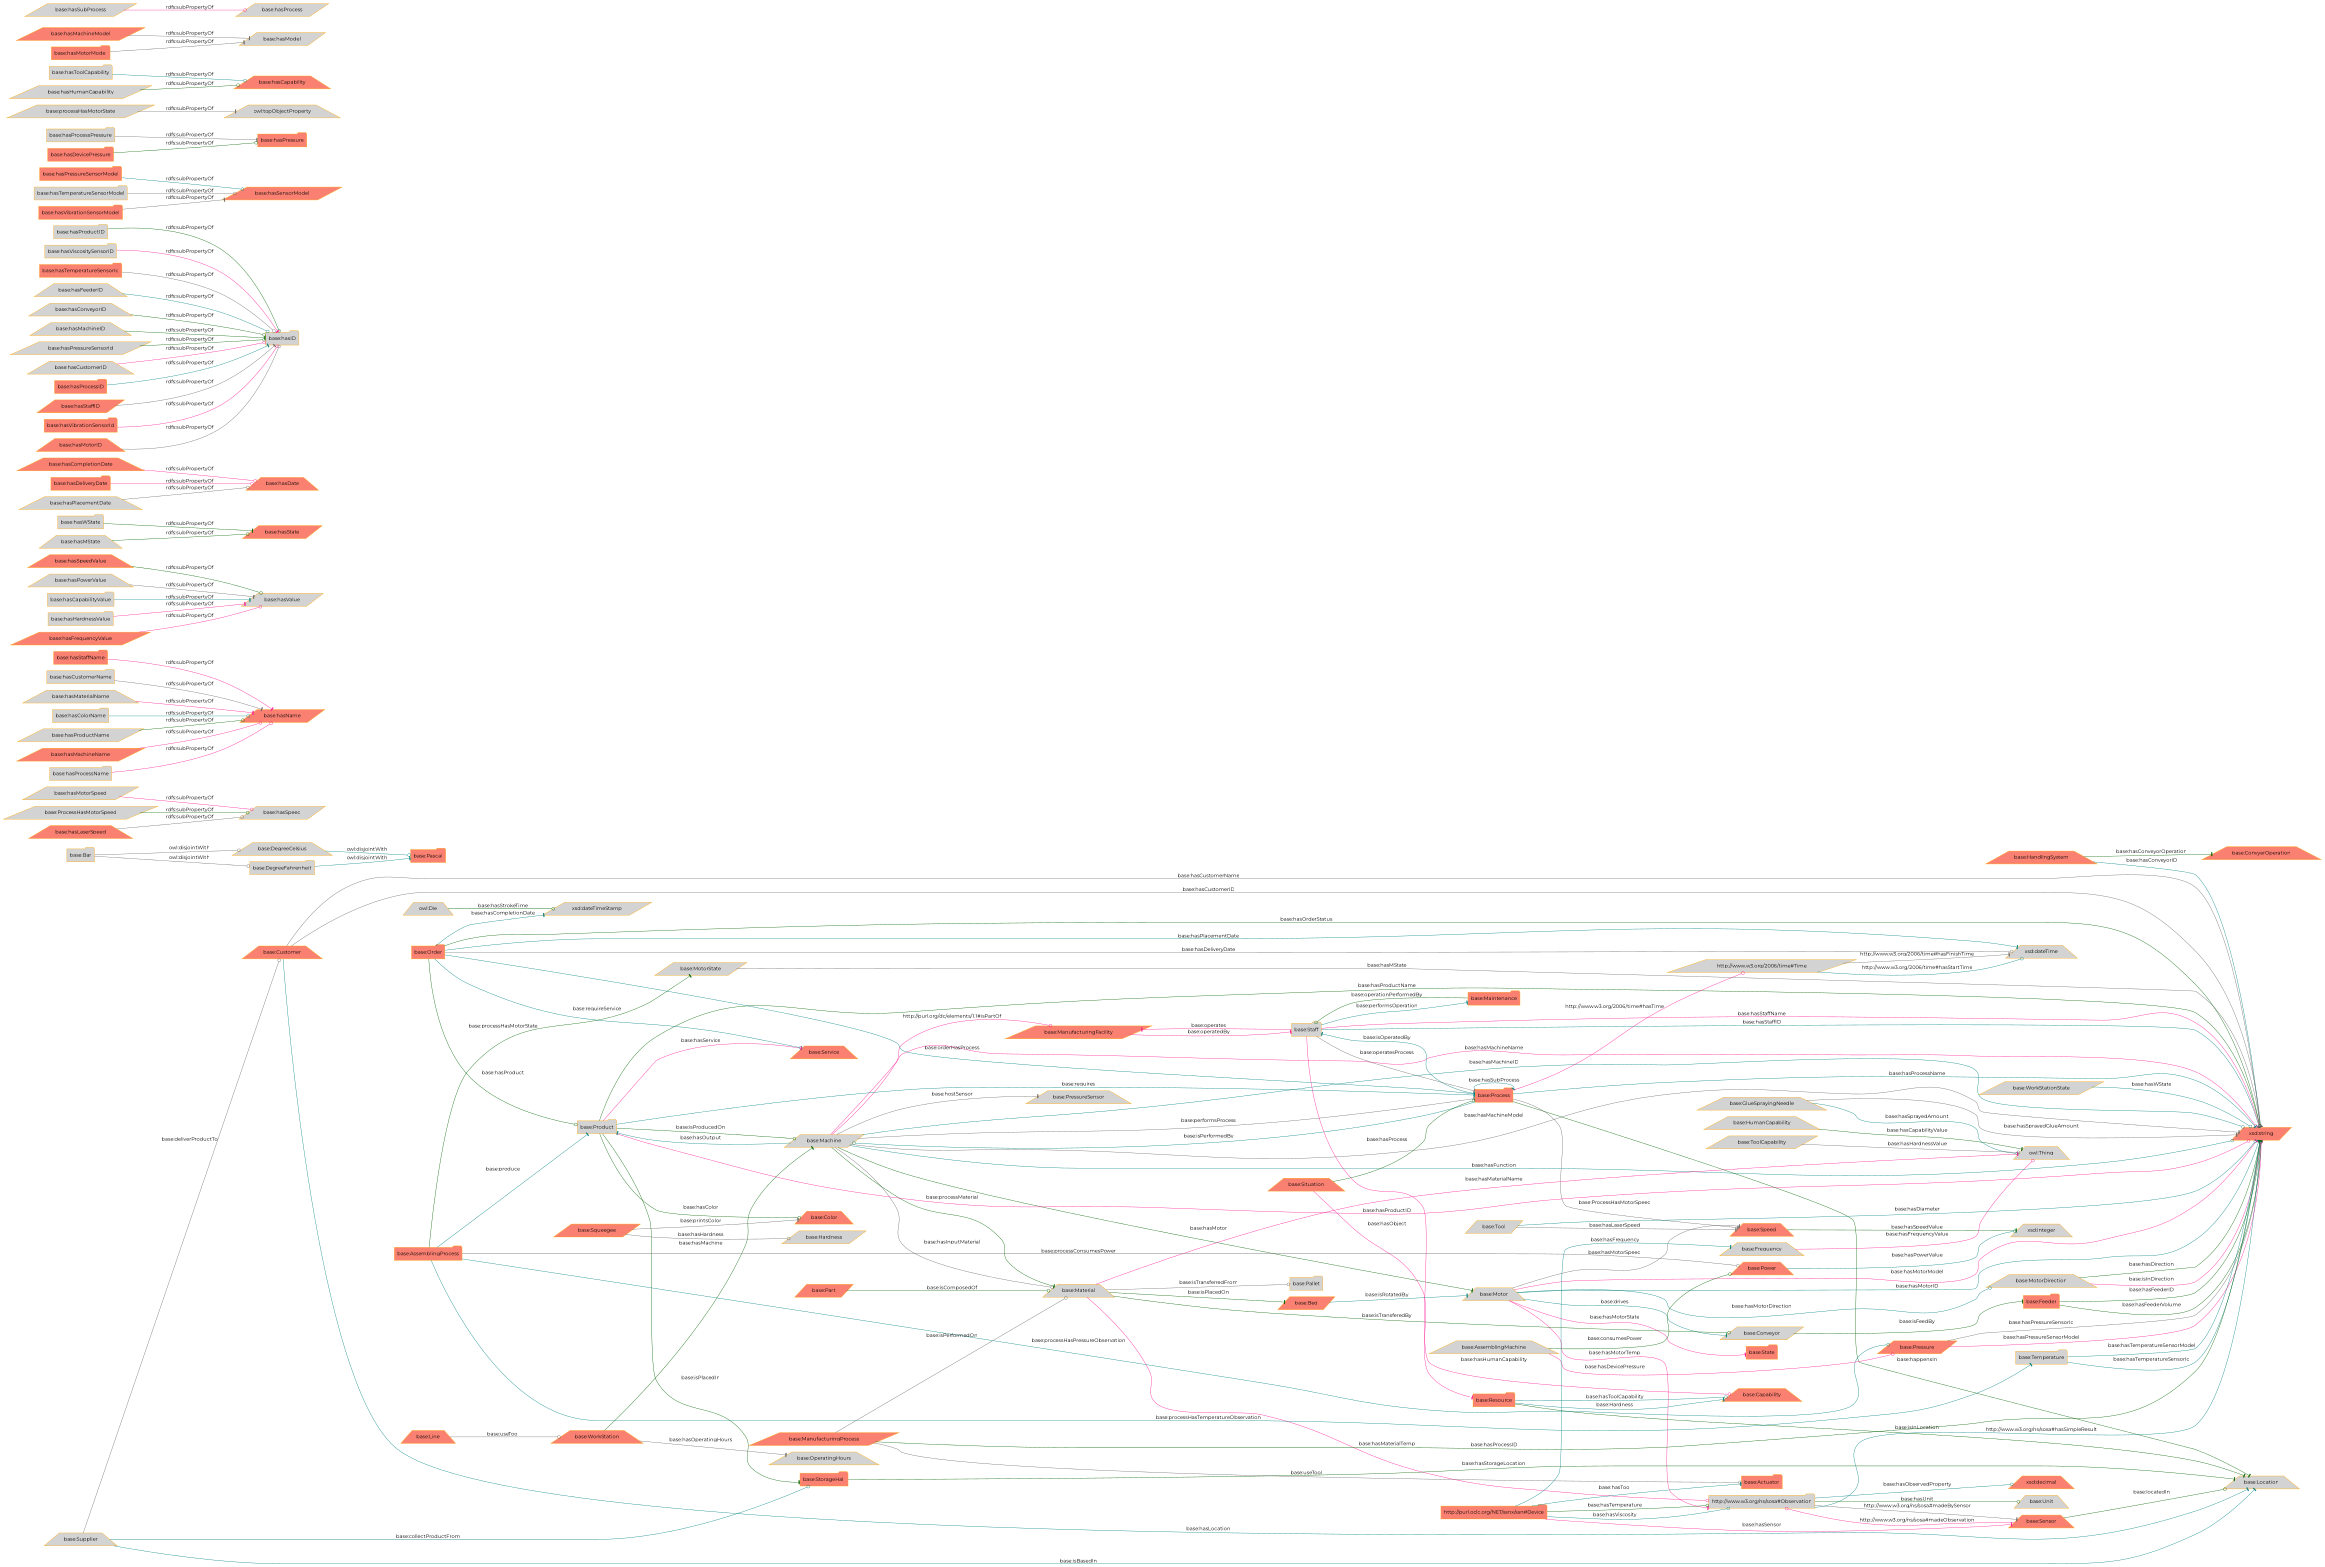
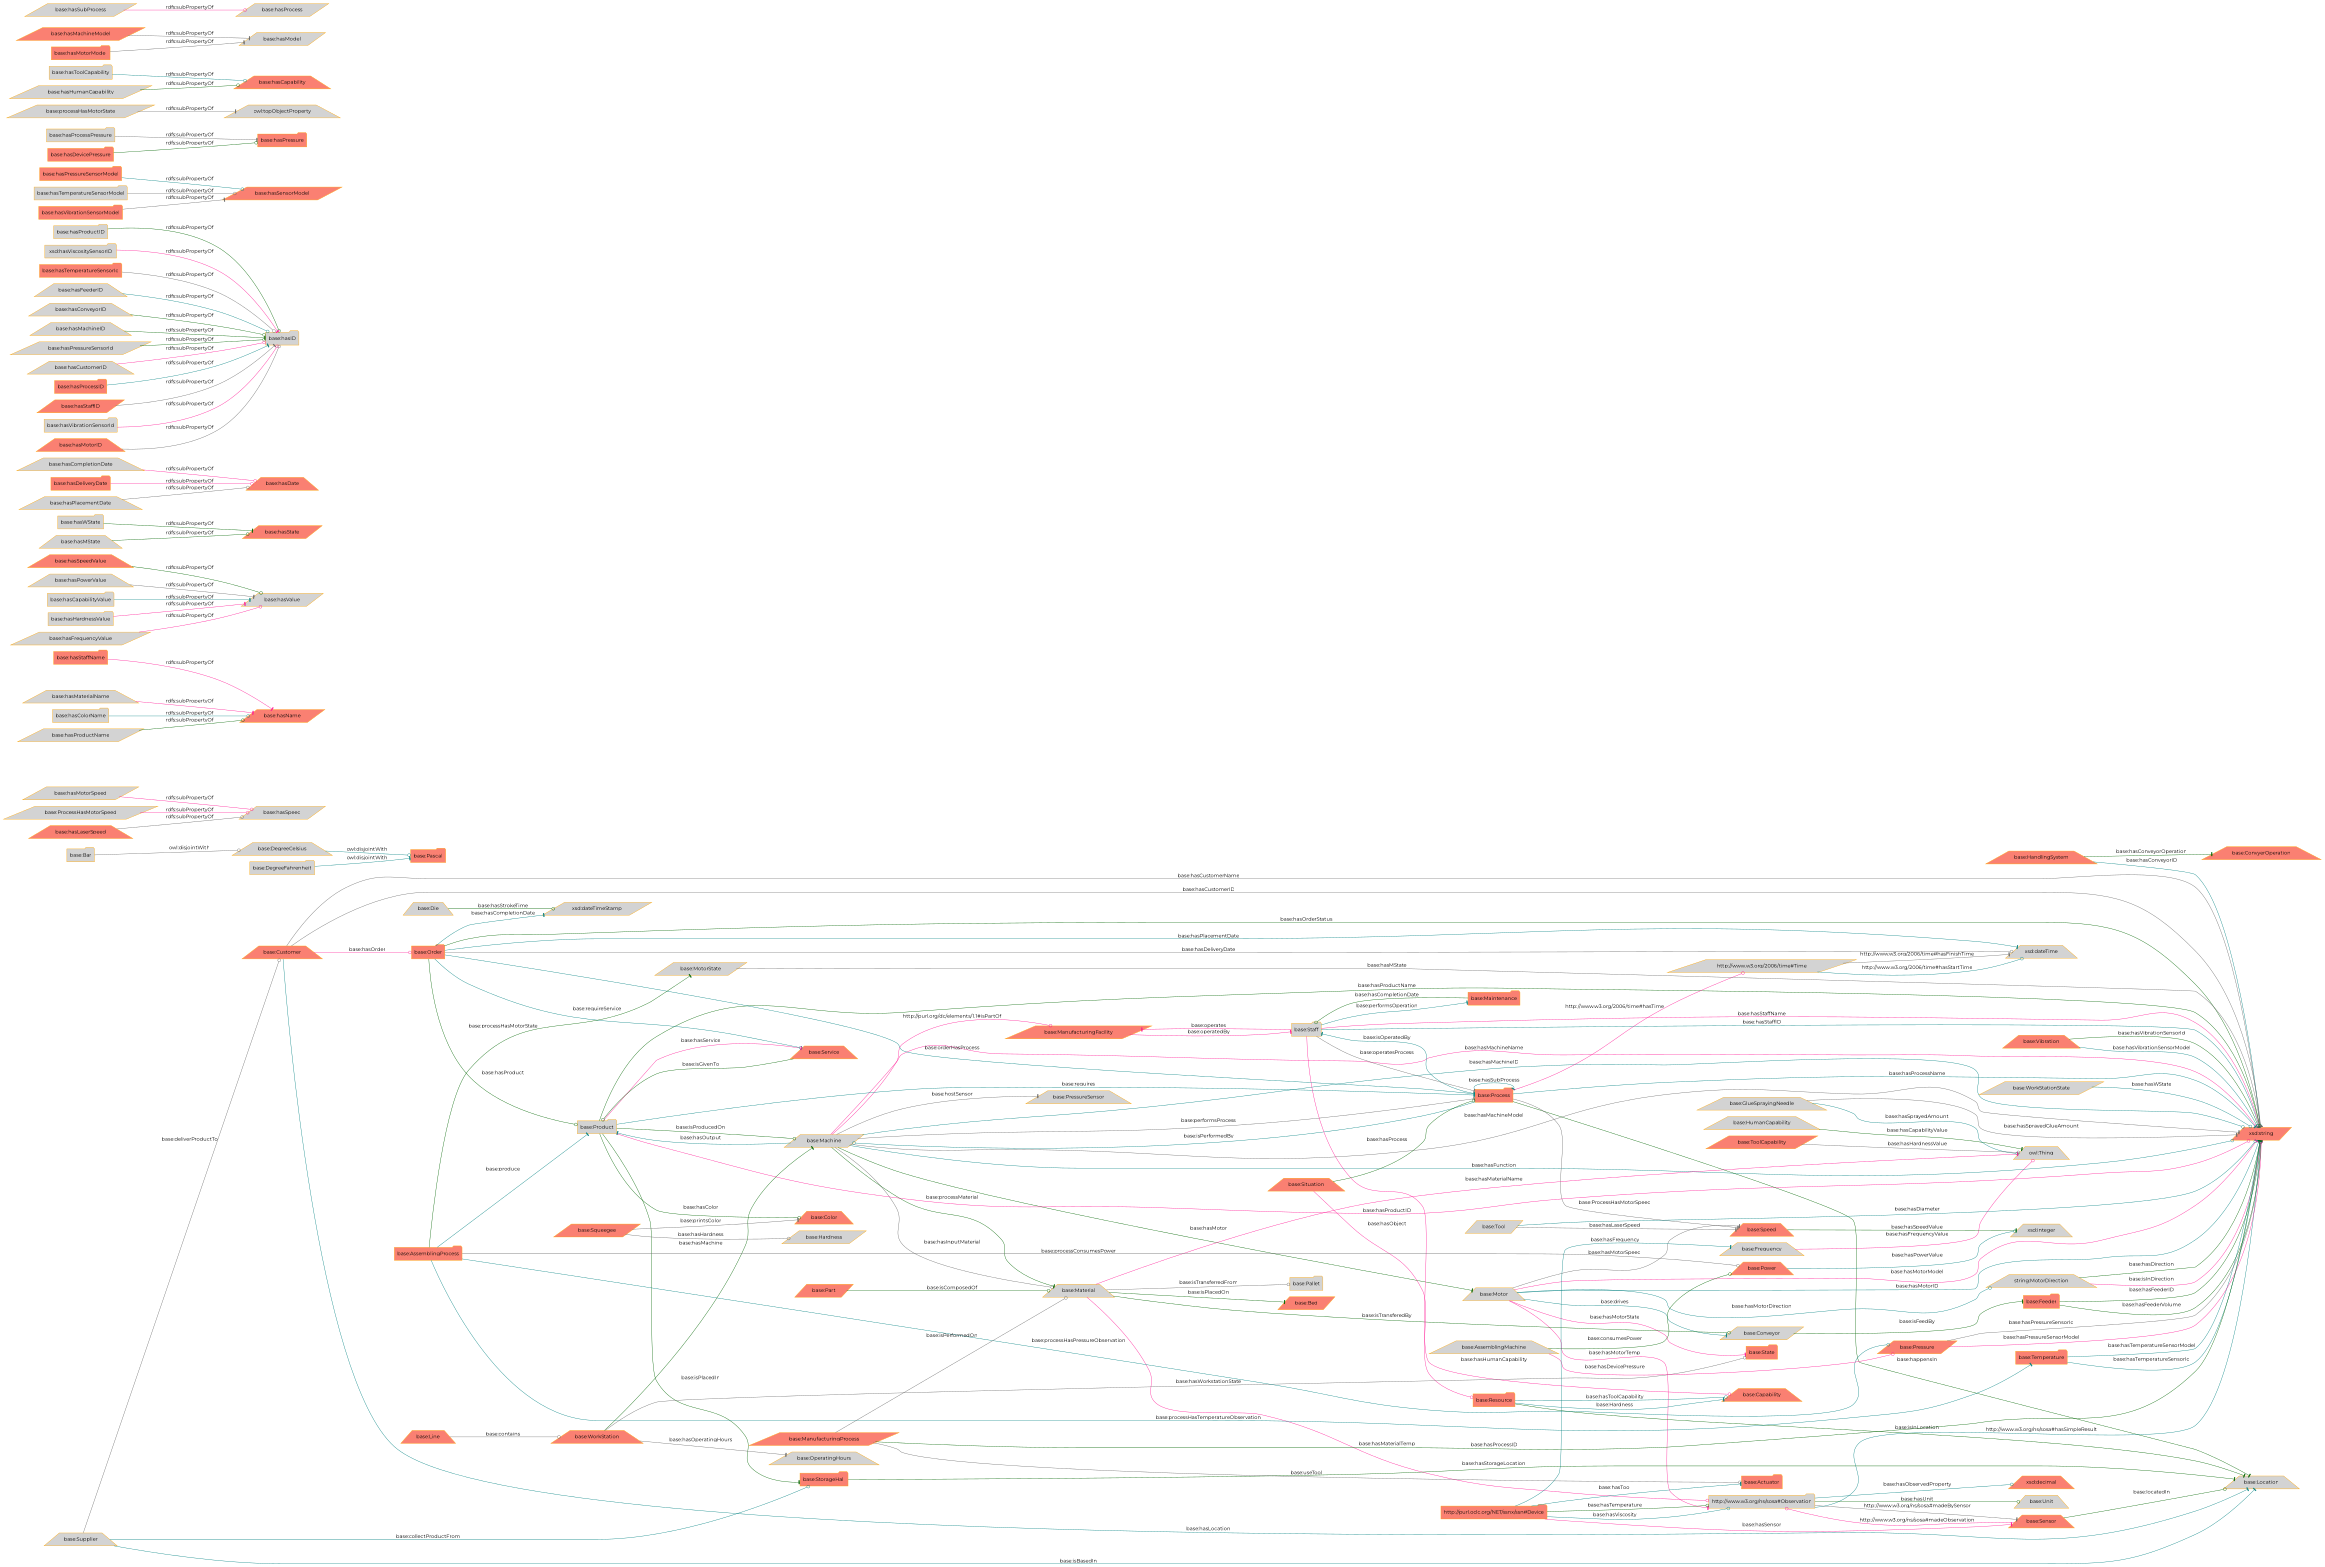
(81, 252) -> (81, 252)
(81, 426) -> (81, 426)
(81, 464) -> (81, 464)
(81, 639) -> (81, 639)
(81, 677) -> none
(81, 755) -> none
(81, 774) -> none
(193, 813) -> (193, 813)
(171, 861) -> none
(428, 909) -> (428, 909)
none -> (361, 952)
(1387, 995) -> (1387, 995)
none -> (2041, 1042)
none -> (690, 1069)
(1762, 1142) -> (1762, 1142)
(2041, 1281) -> (2041, 1281)
(1419, 1283) -> (1419, 1283)
(1398, 1299) -> none
(2041, 1358) -> (2041, 1358)
none -> (1171, 1386)
(503, 1434) -> (503, 1434)
